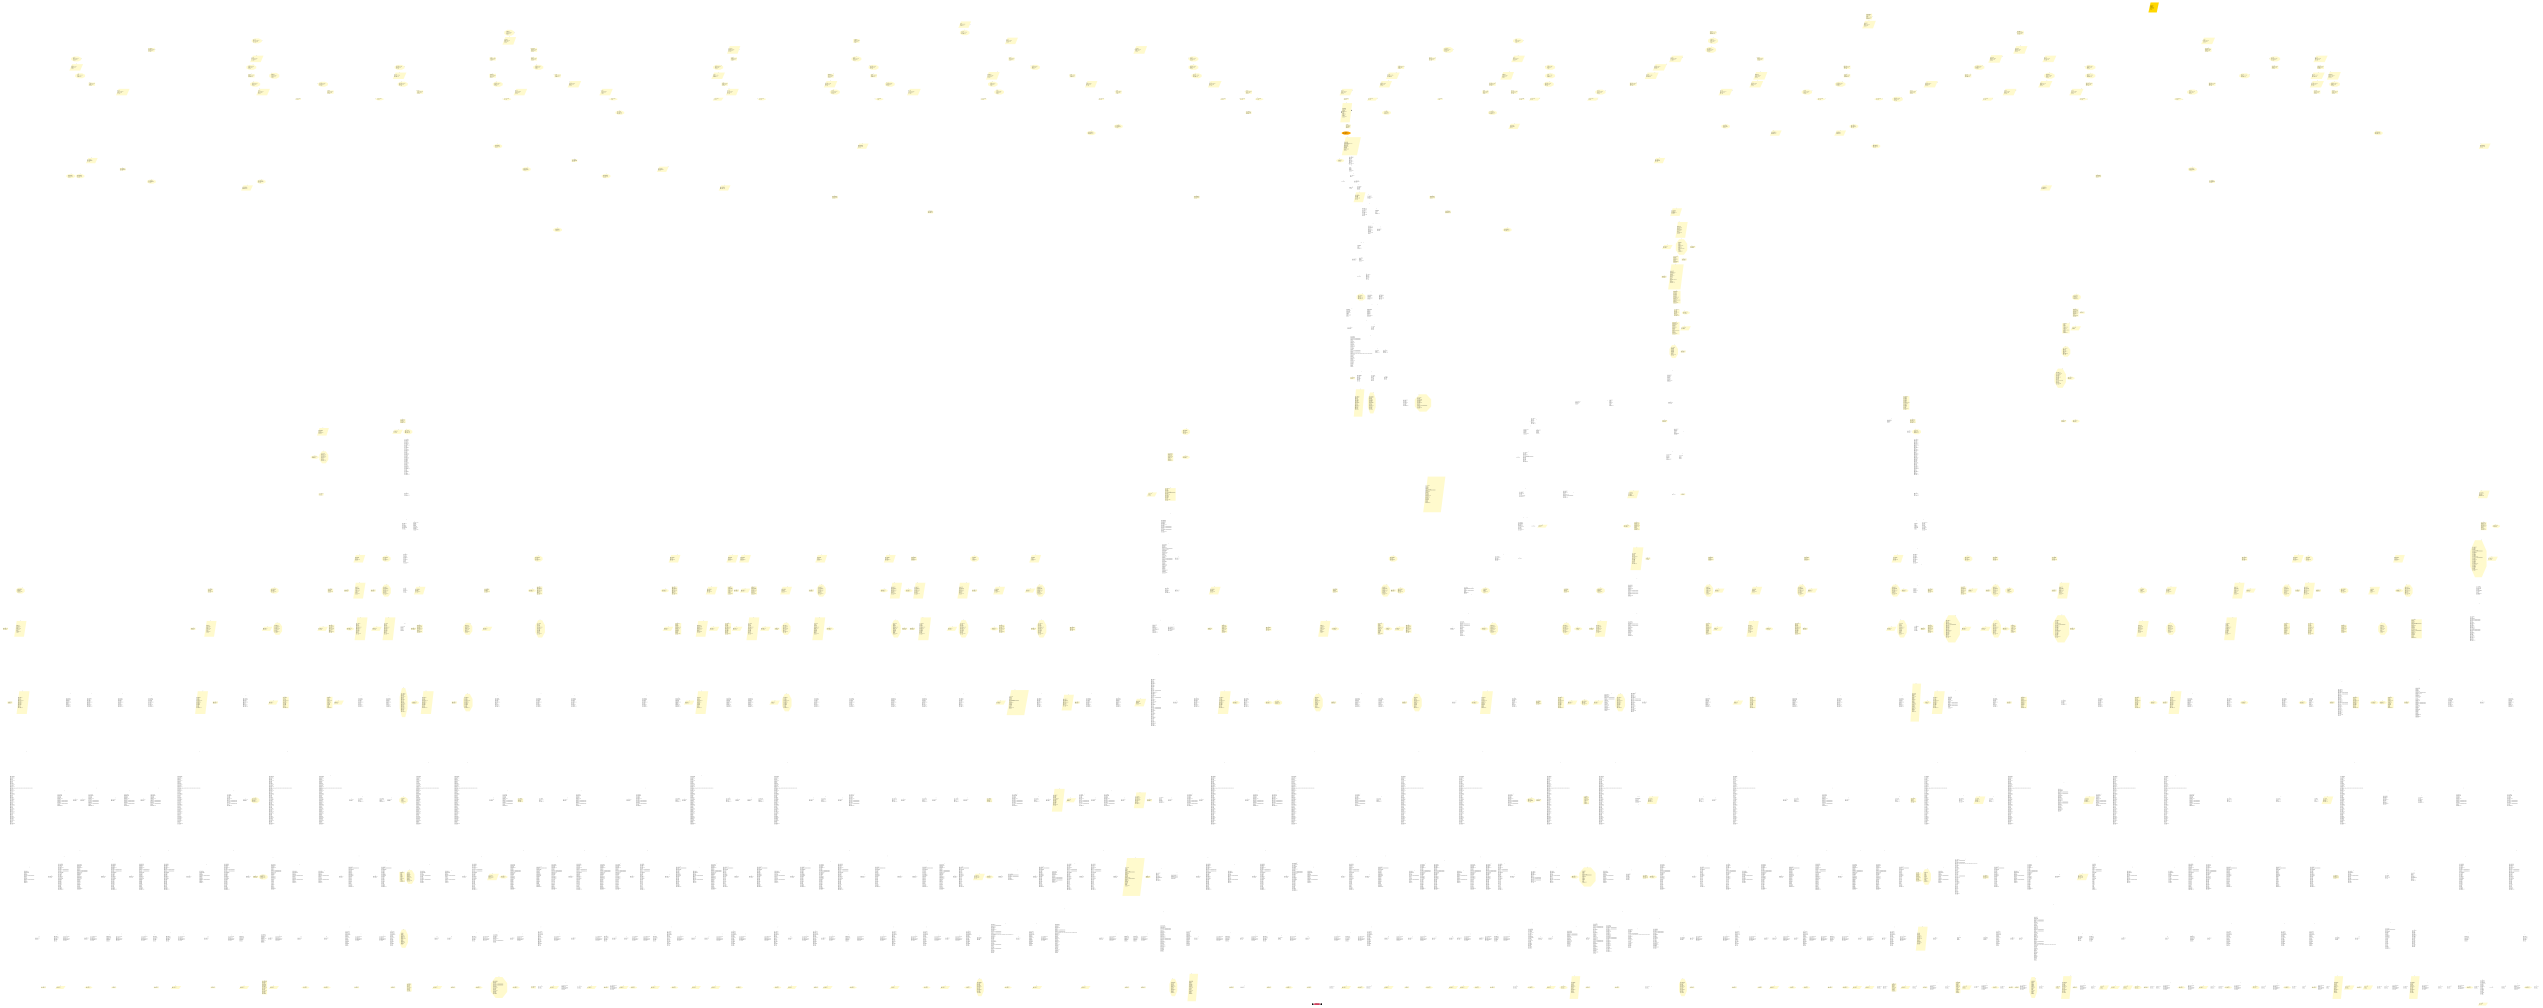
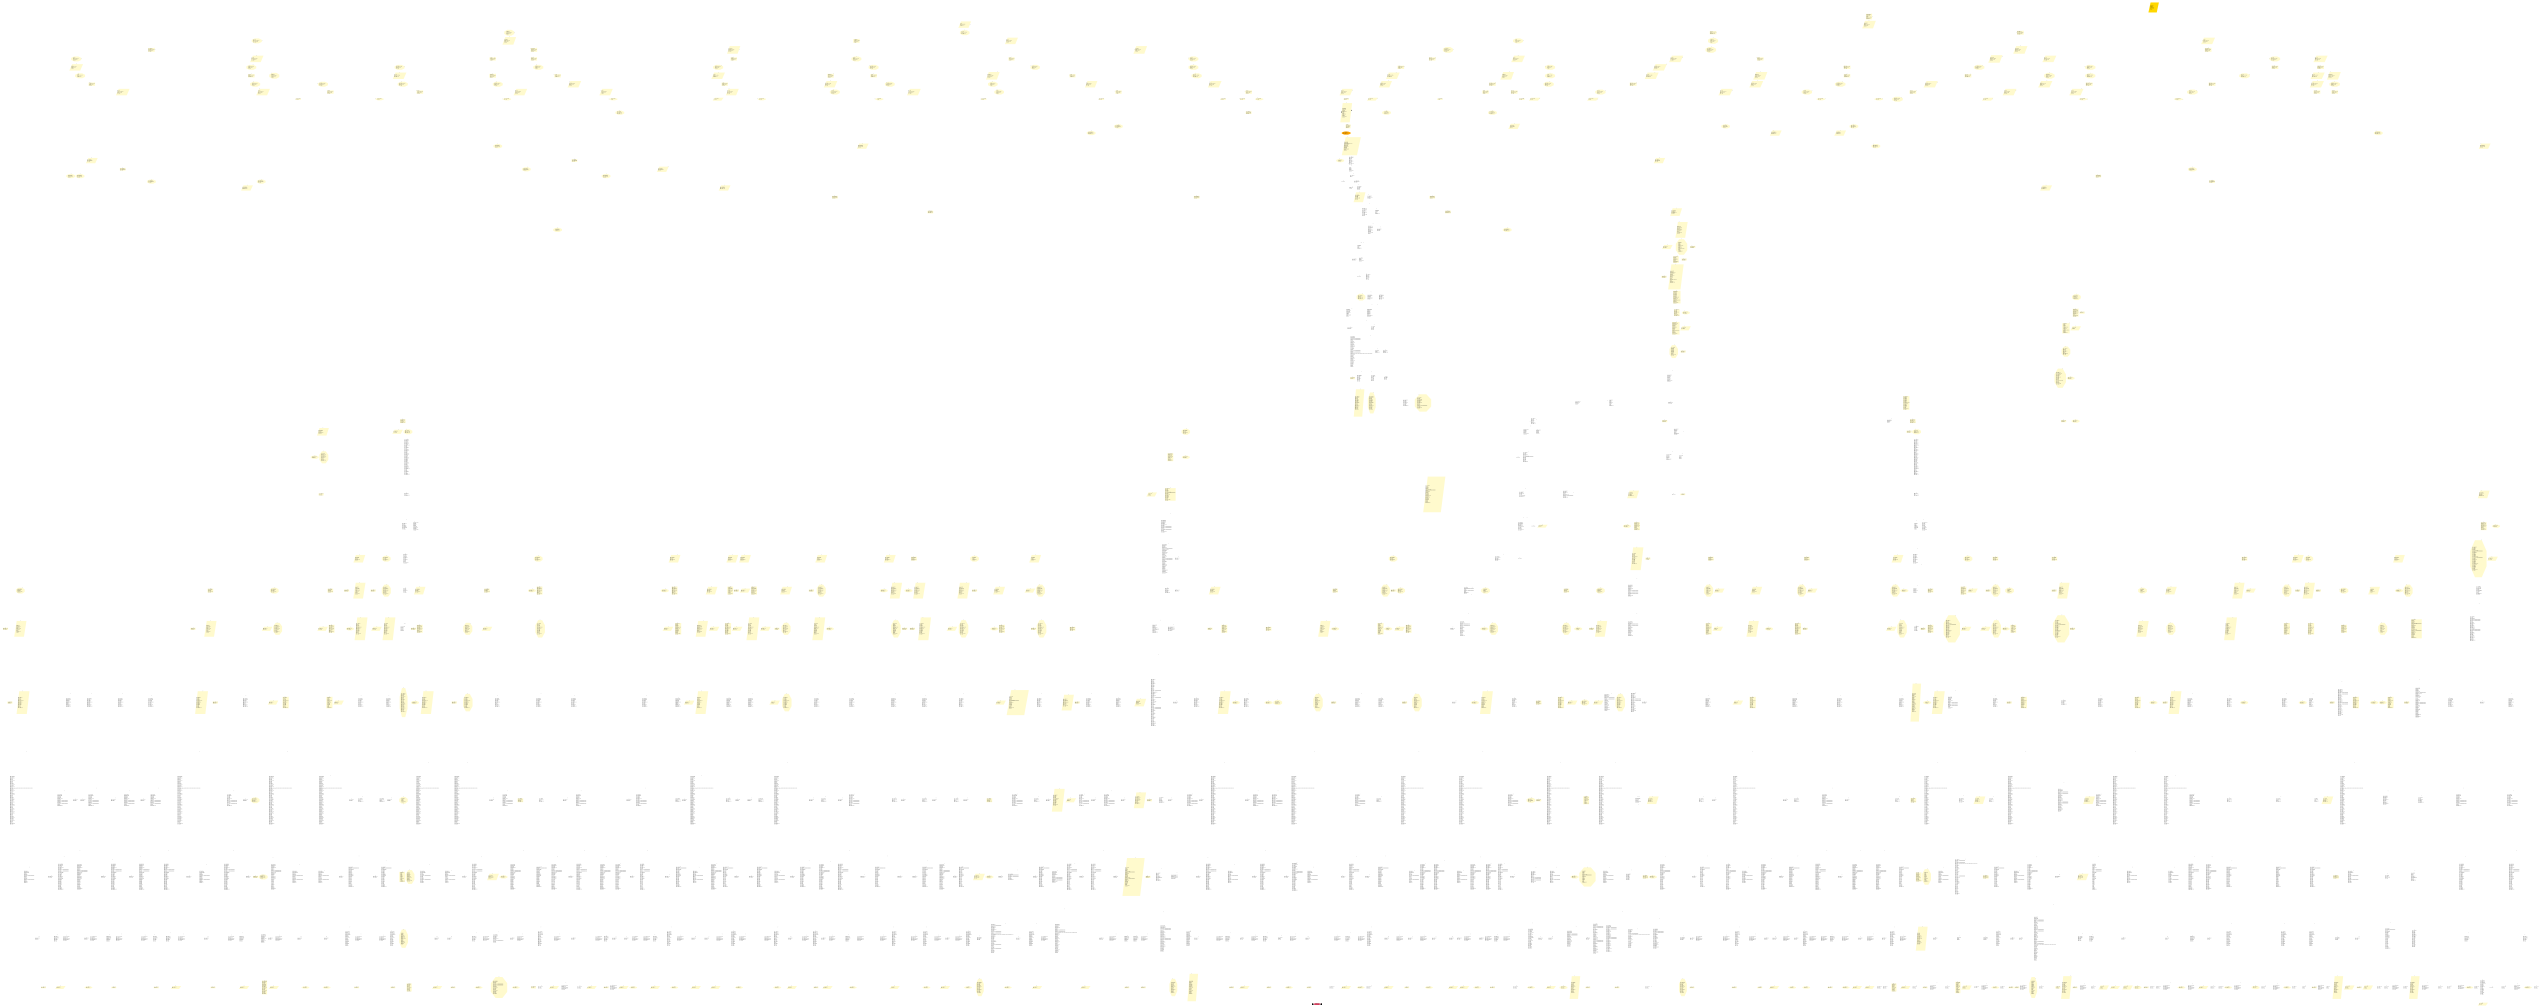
(1909, 432) -> (1909, 432)
(1244, 988) -> (1244, 988)
